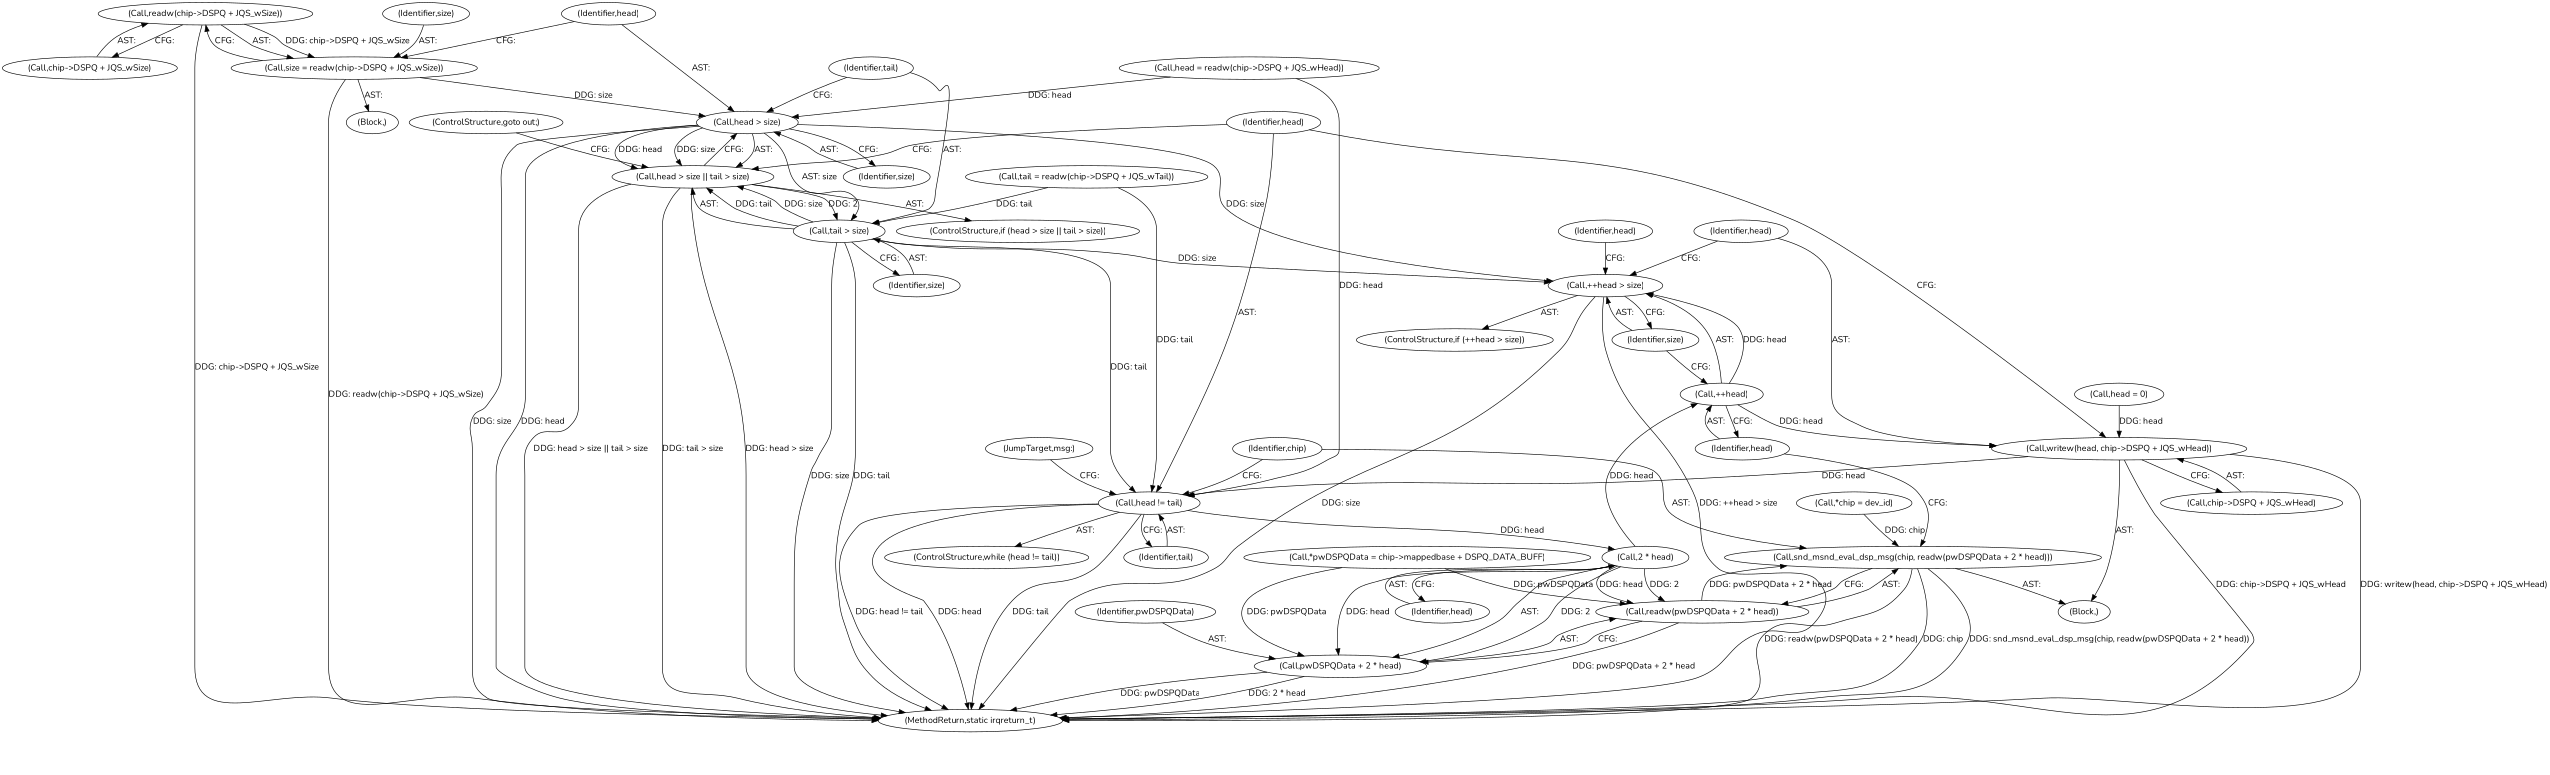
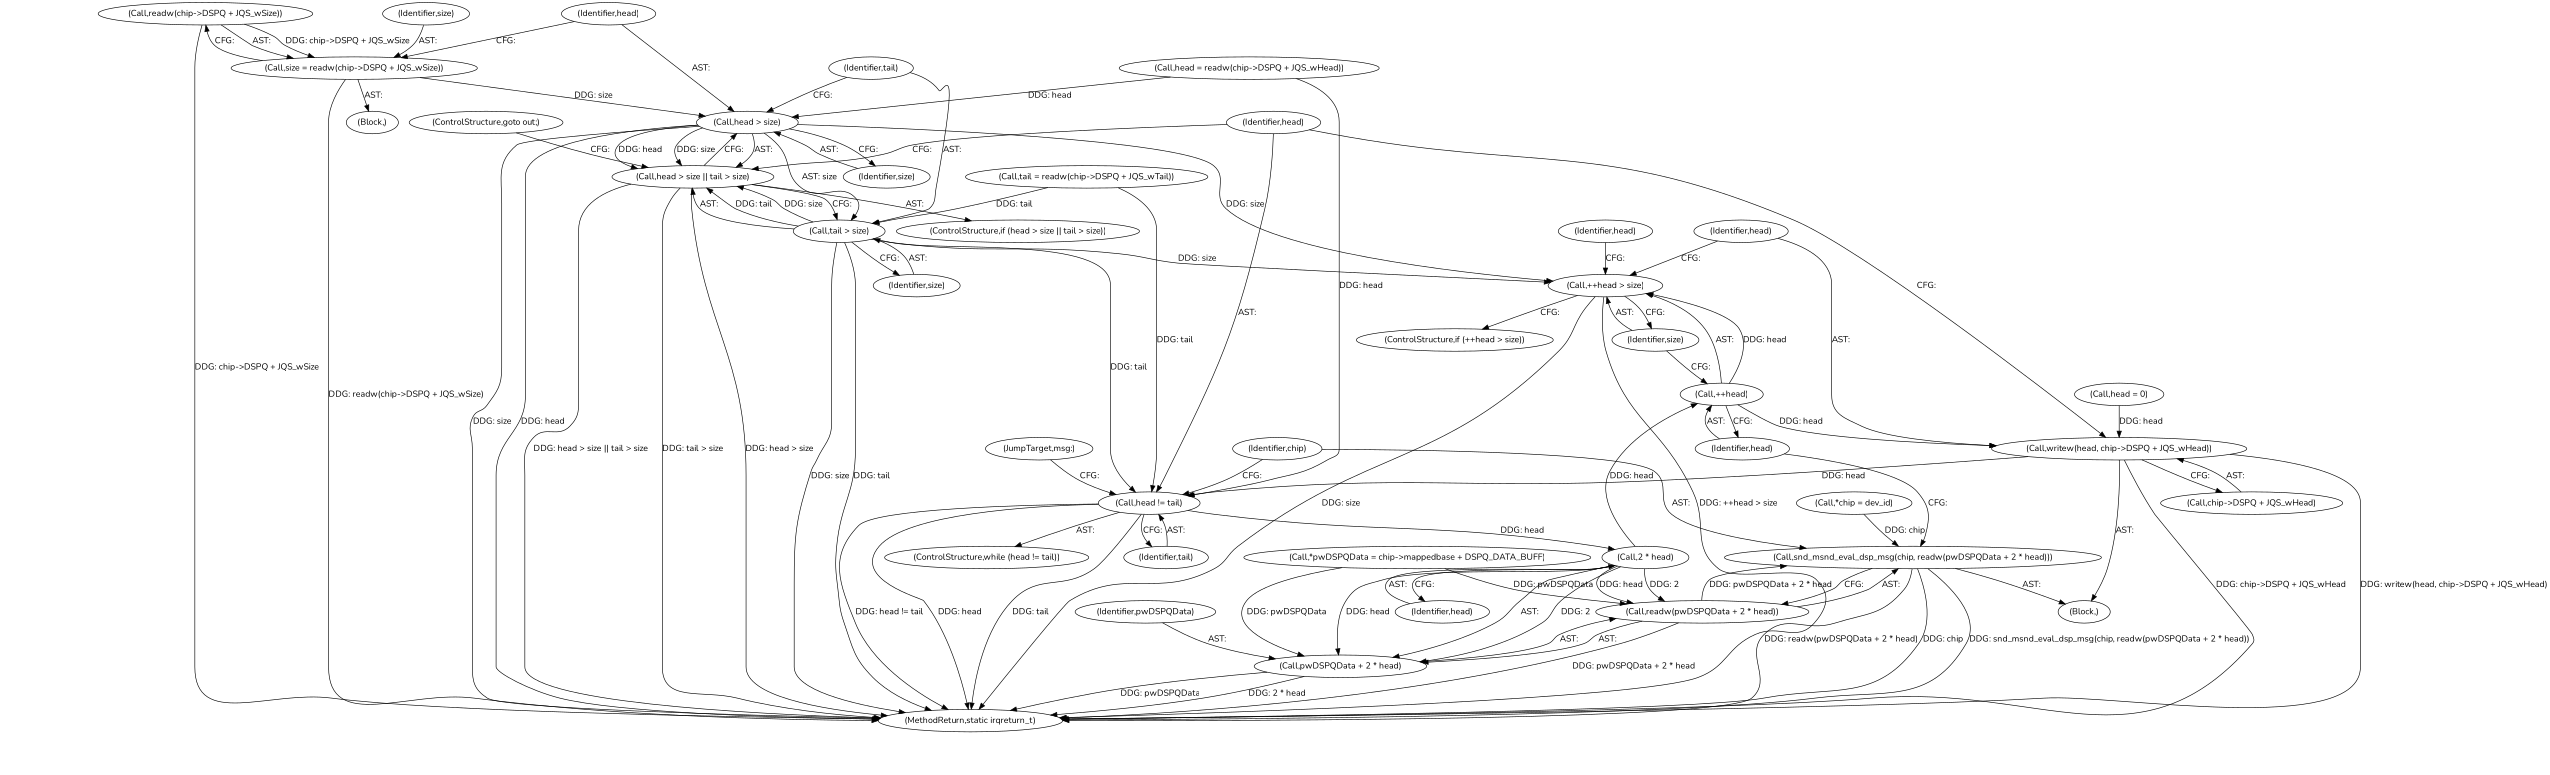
(90, 68) -> none
(843, 204) -> (843, 204)
(1551, 313) -> (1551, 313)
(1609, 639) -> (1609, 639)
